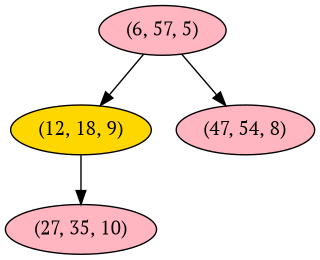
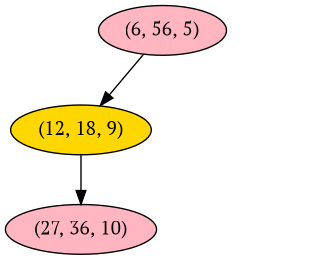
(163, 30) -> (163, 30)
(245, 130) -> none
(81, 229) -> (81, 229)
